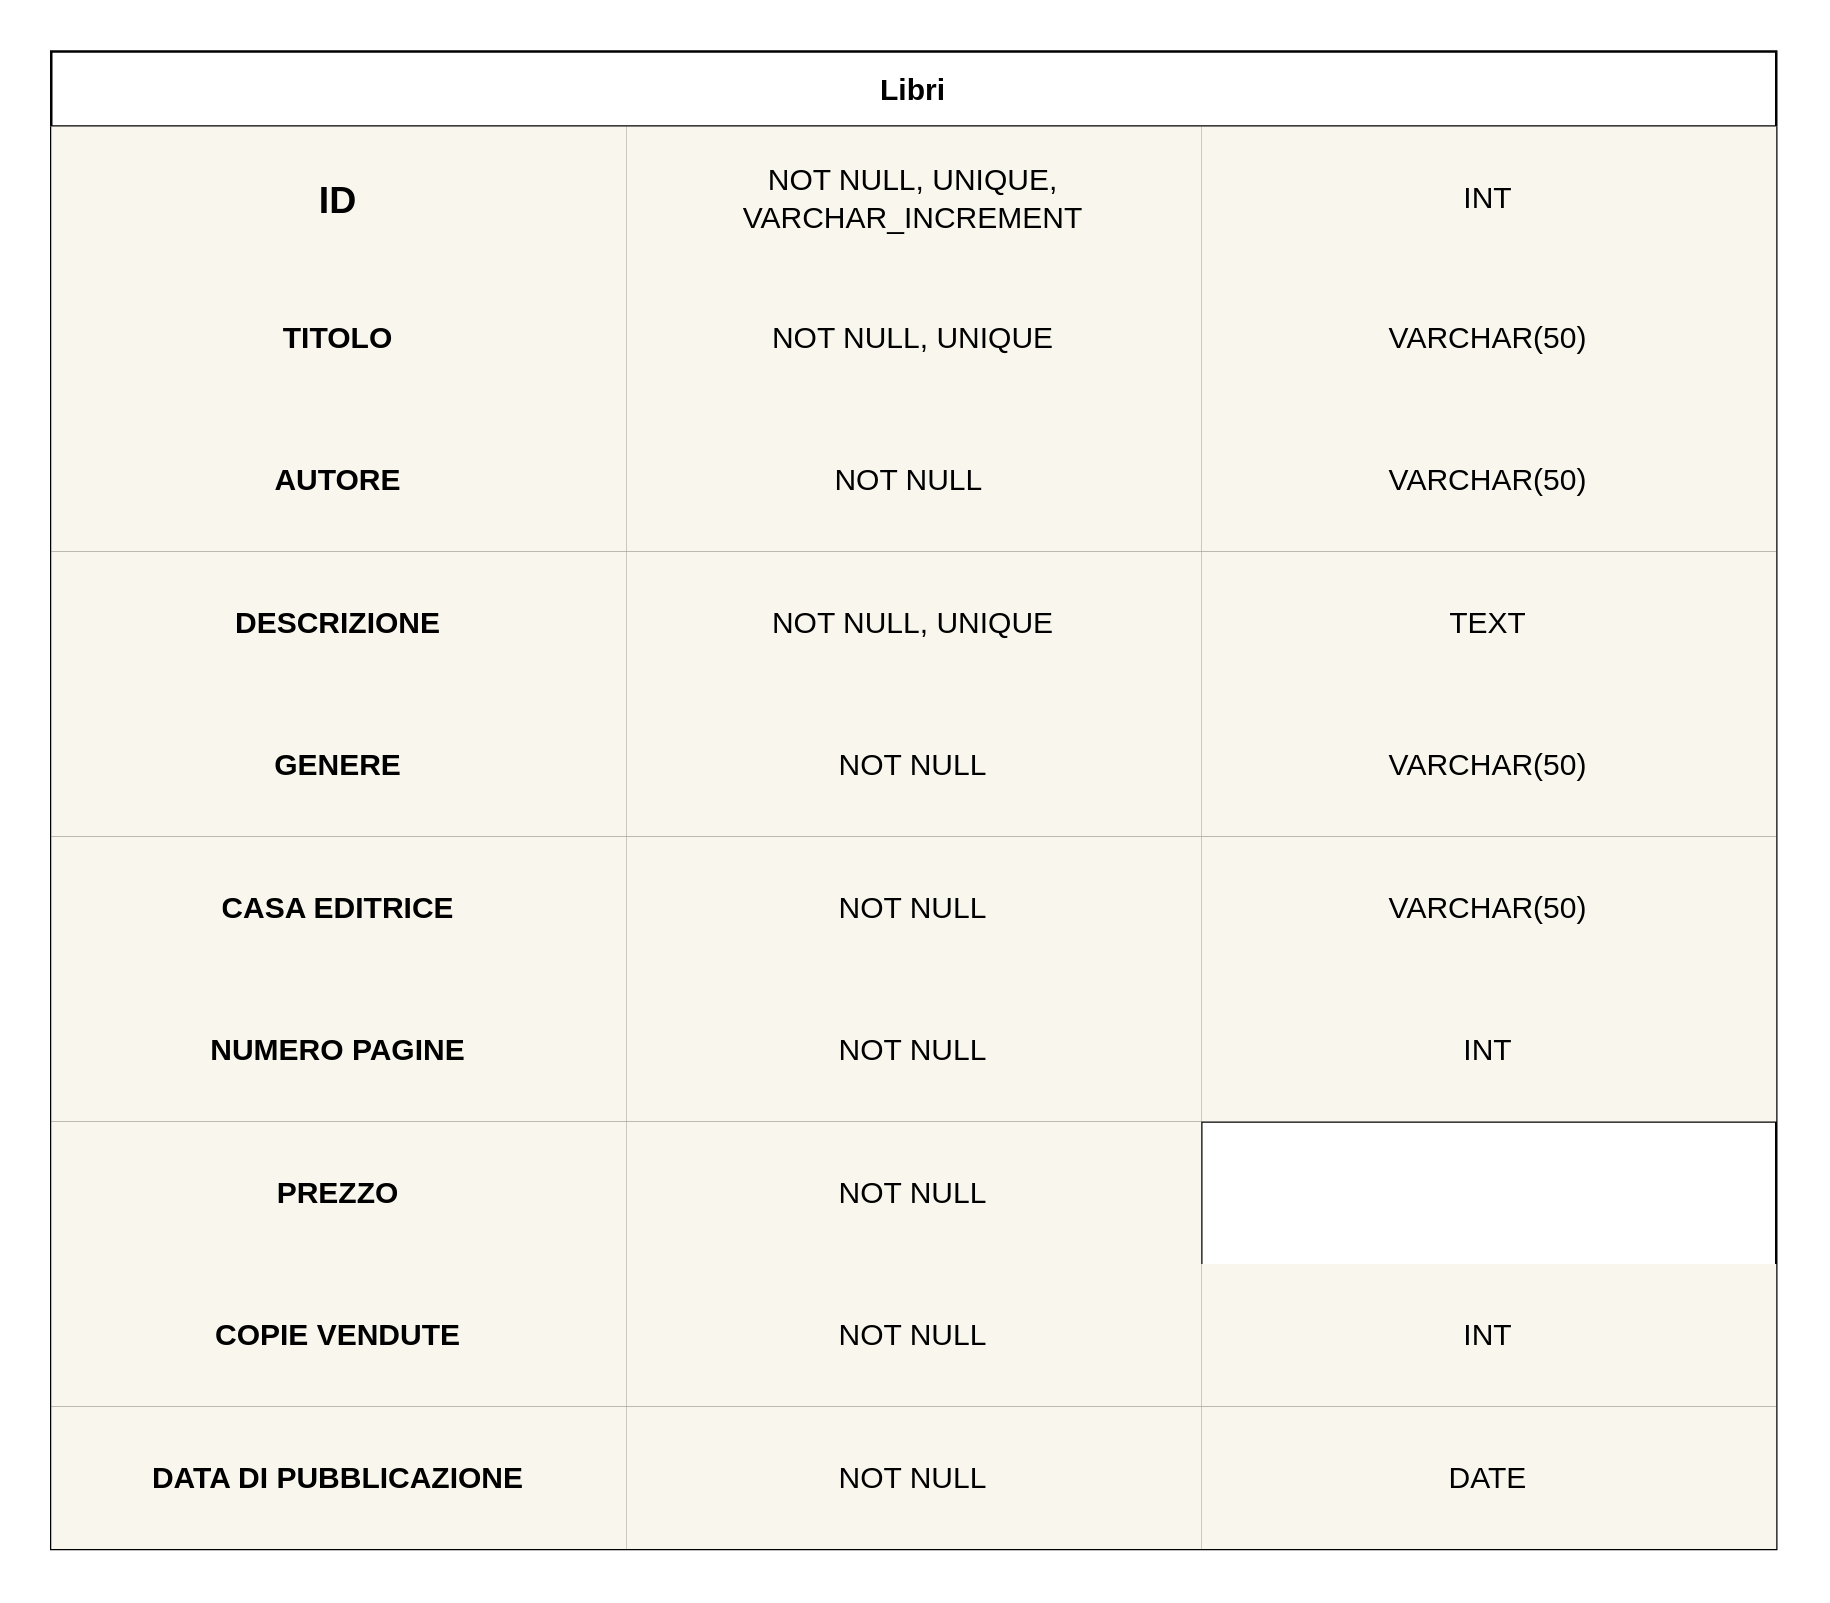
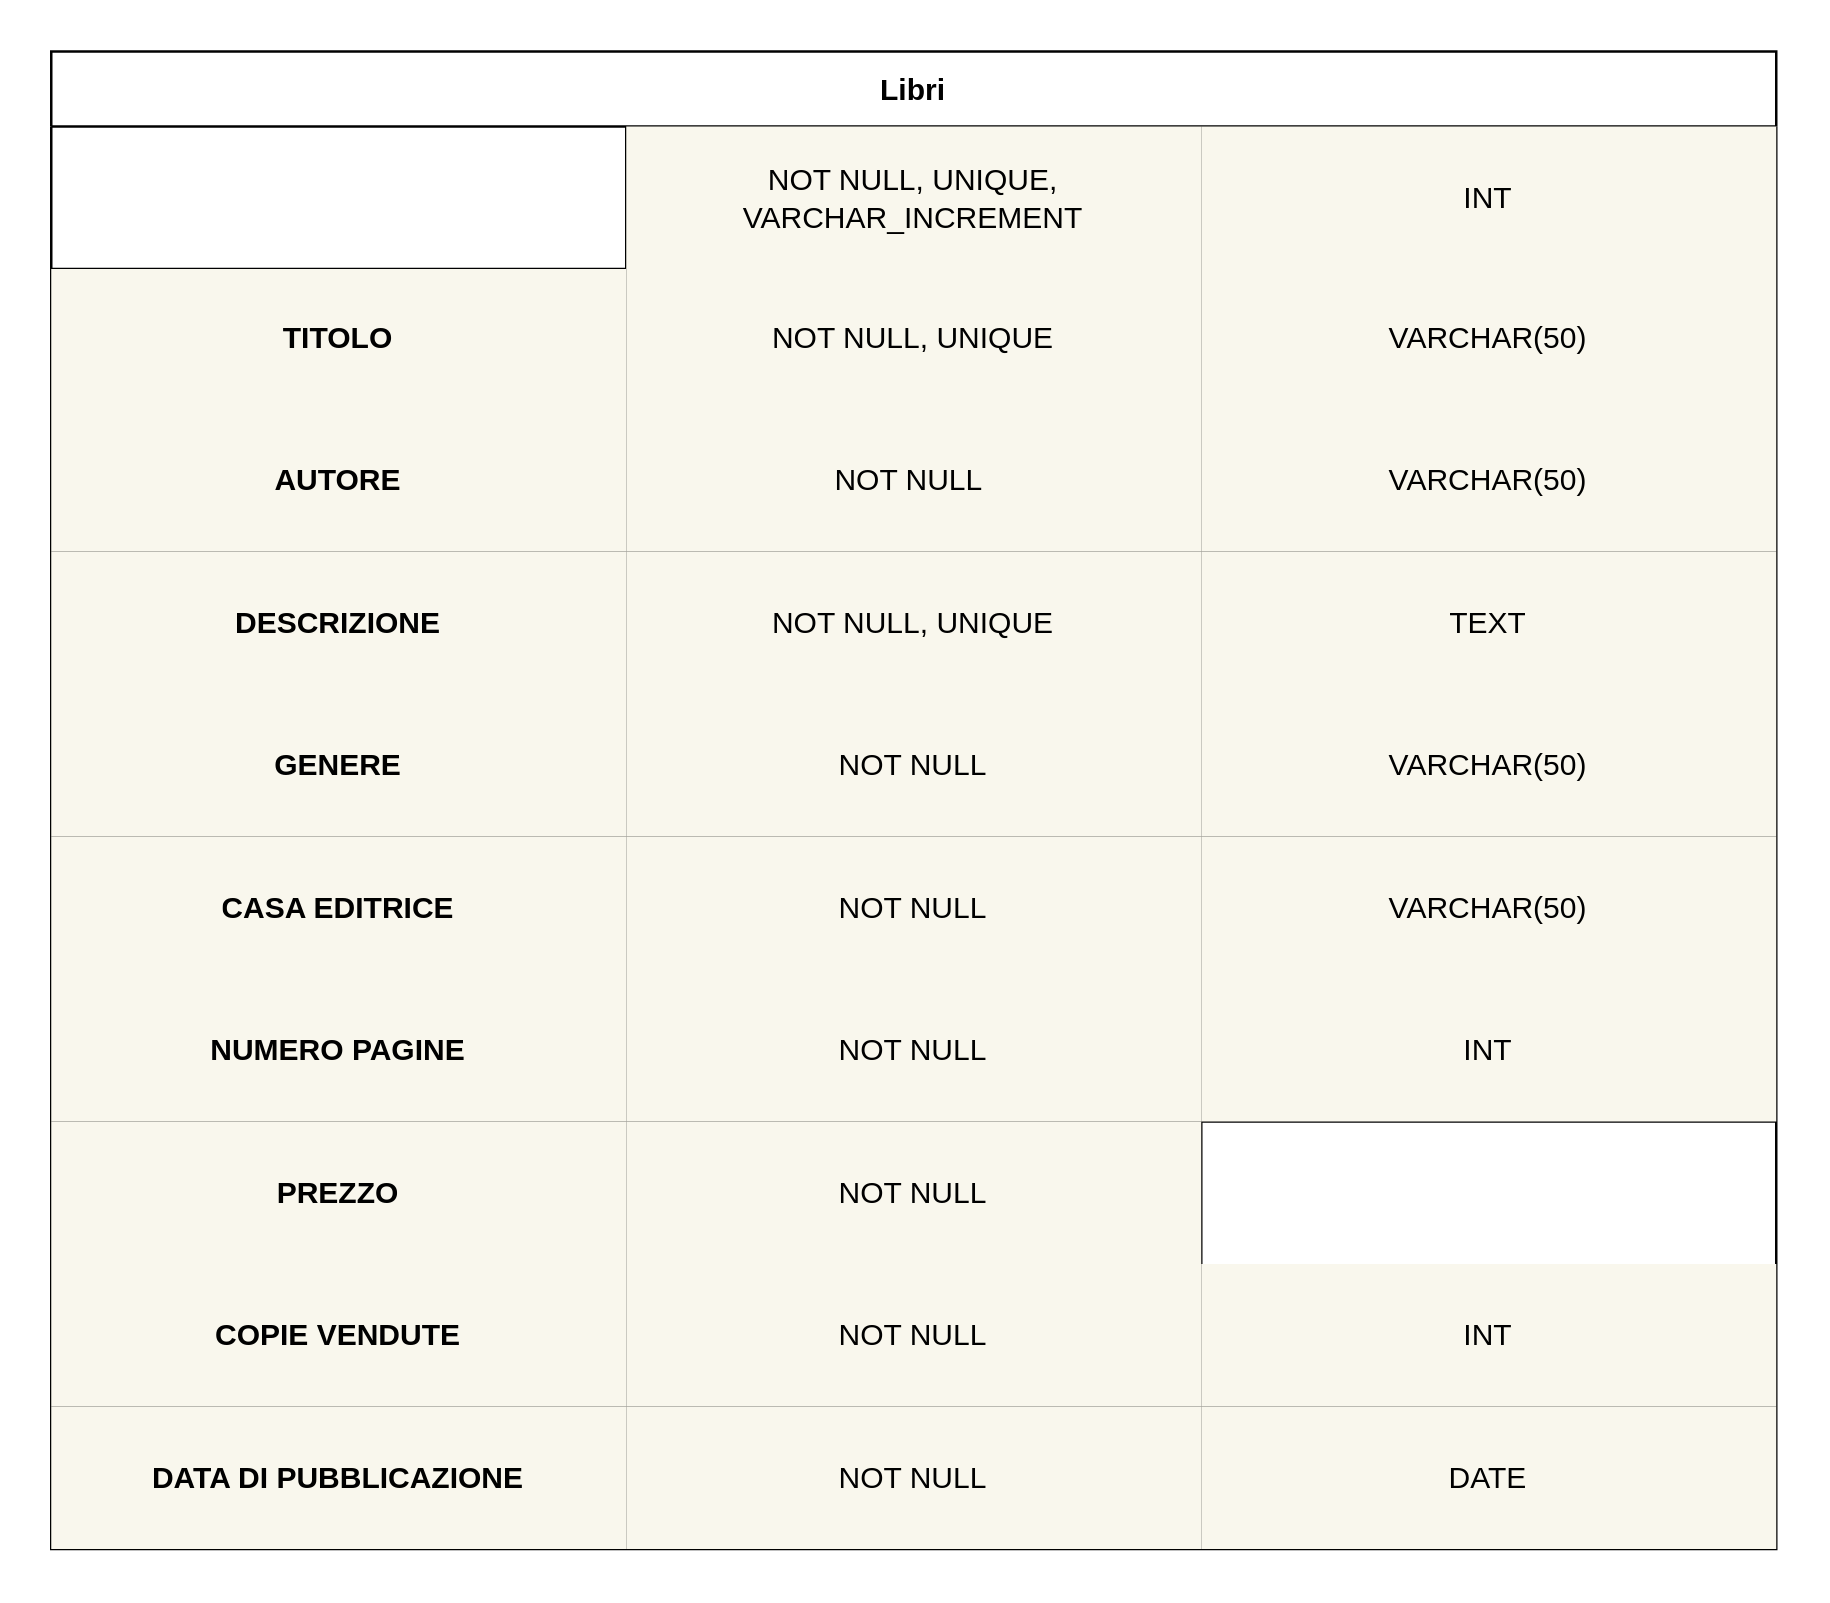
(339, 198) -> none
